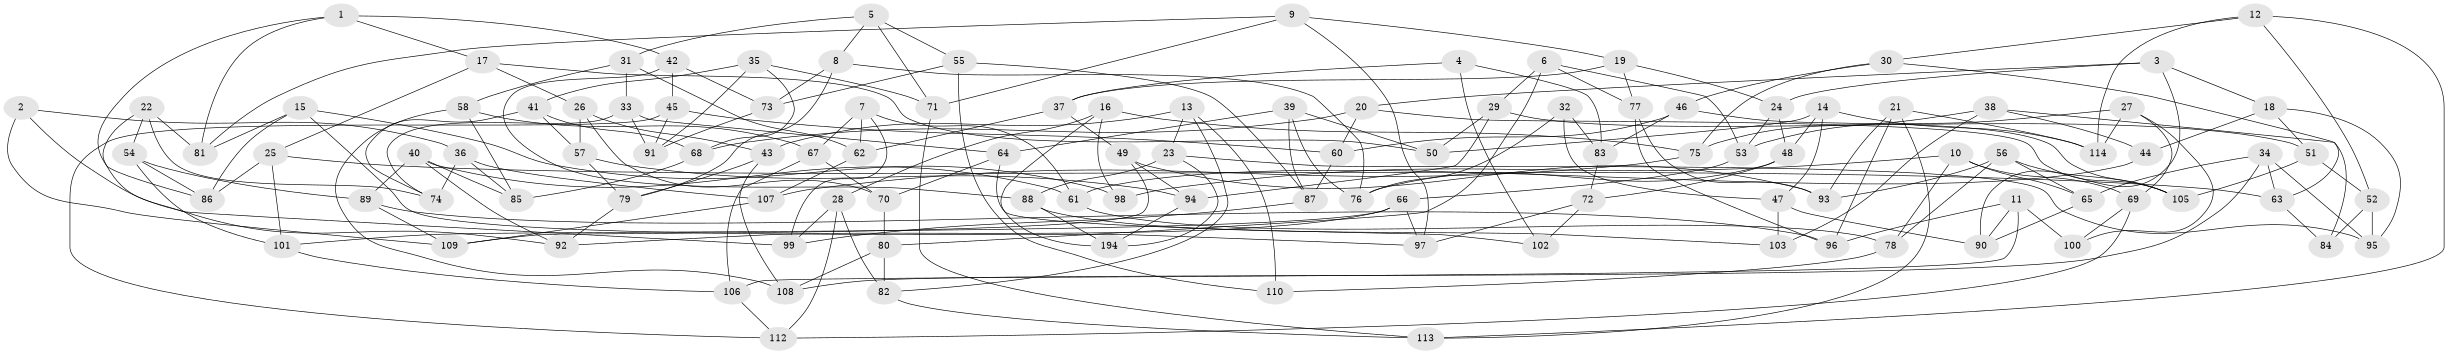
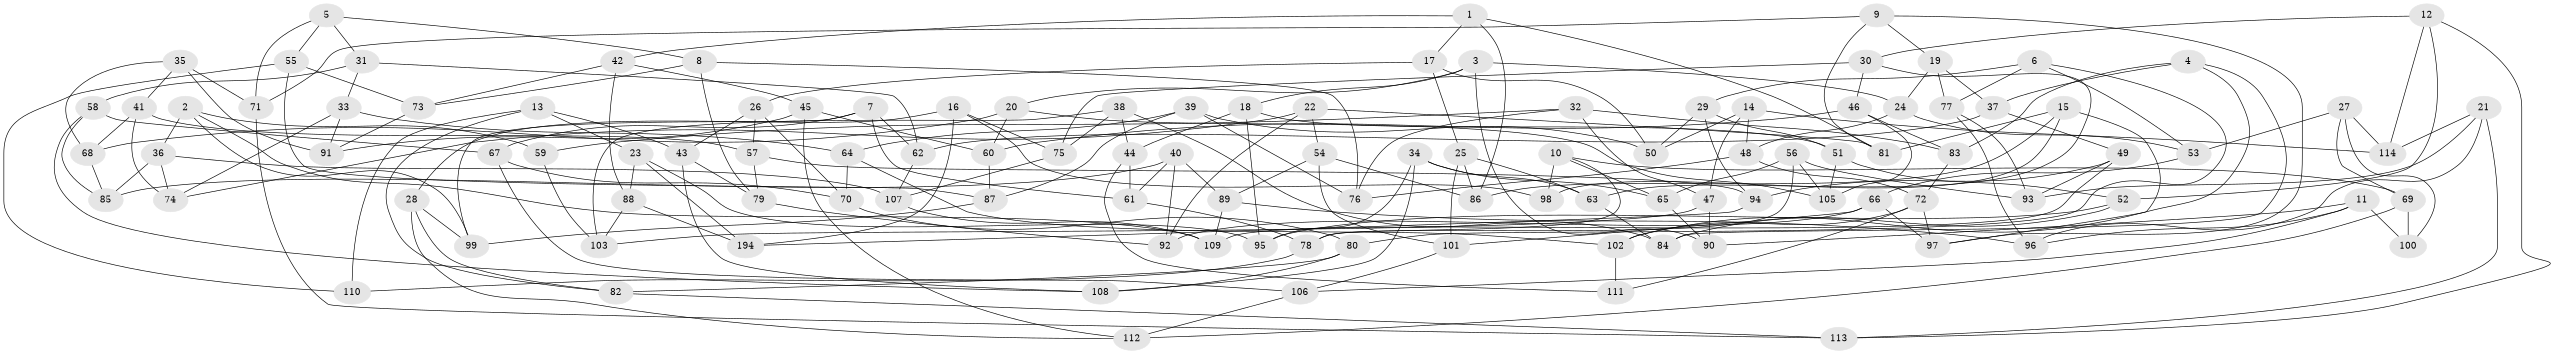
none -> (541, 154)
none -> (2067, 227)
none -> (1616, 293)
